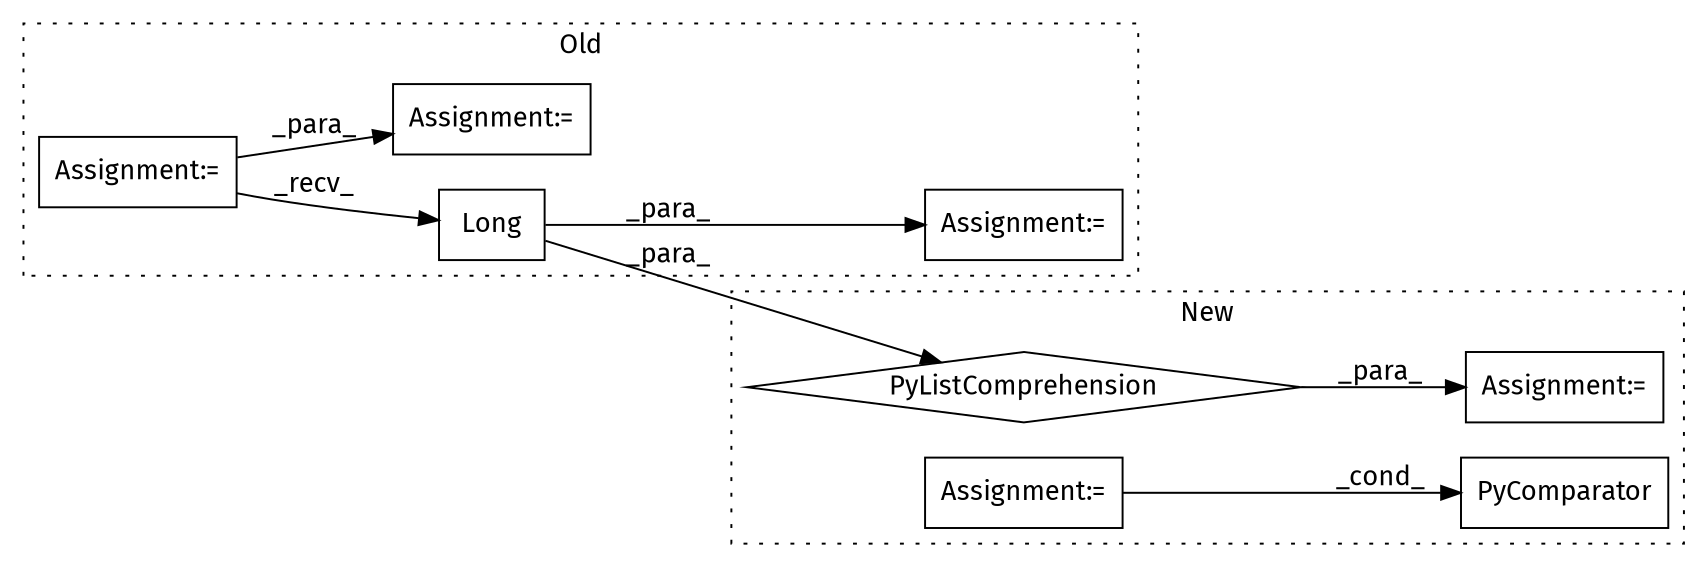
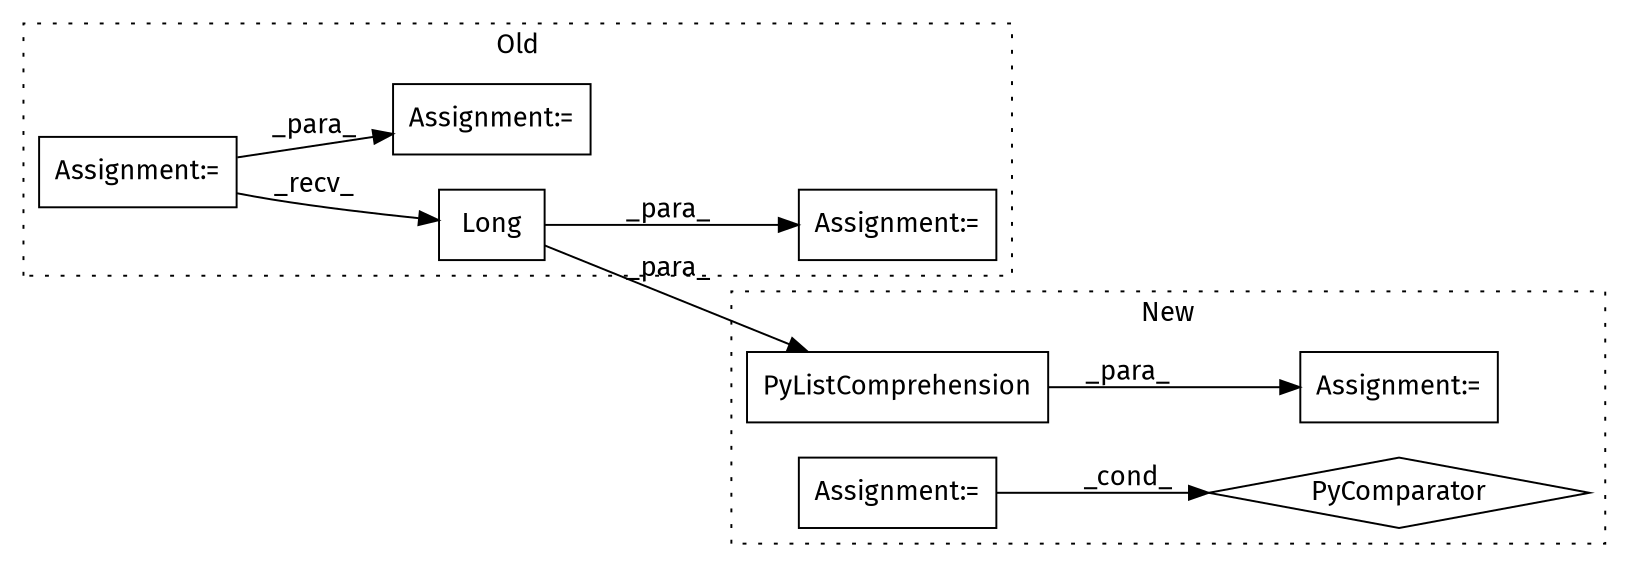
(1024, 387) -> (898, 387)
(1565, 493) -> (1399, 493)
